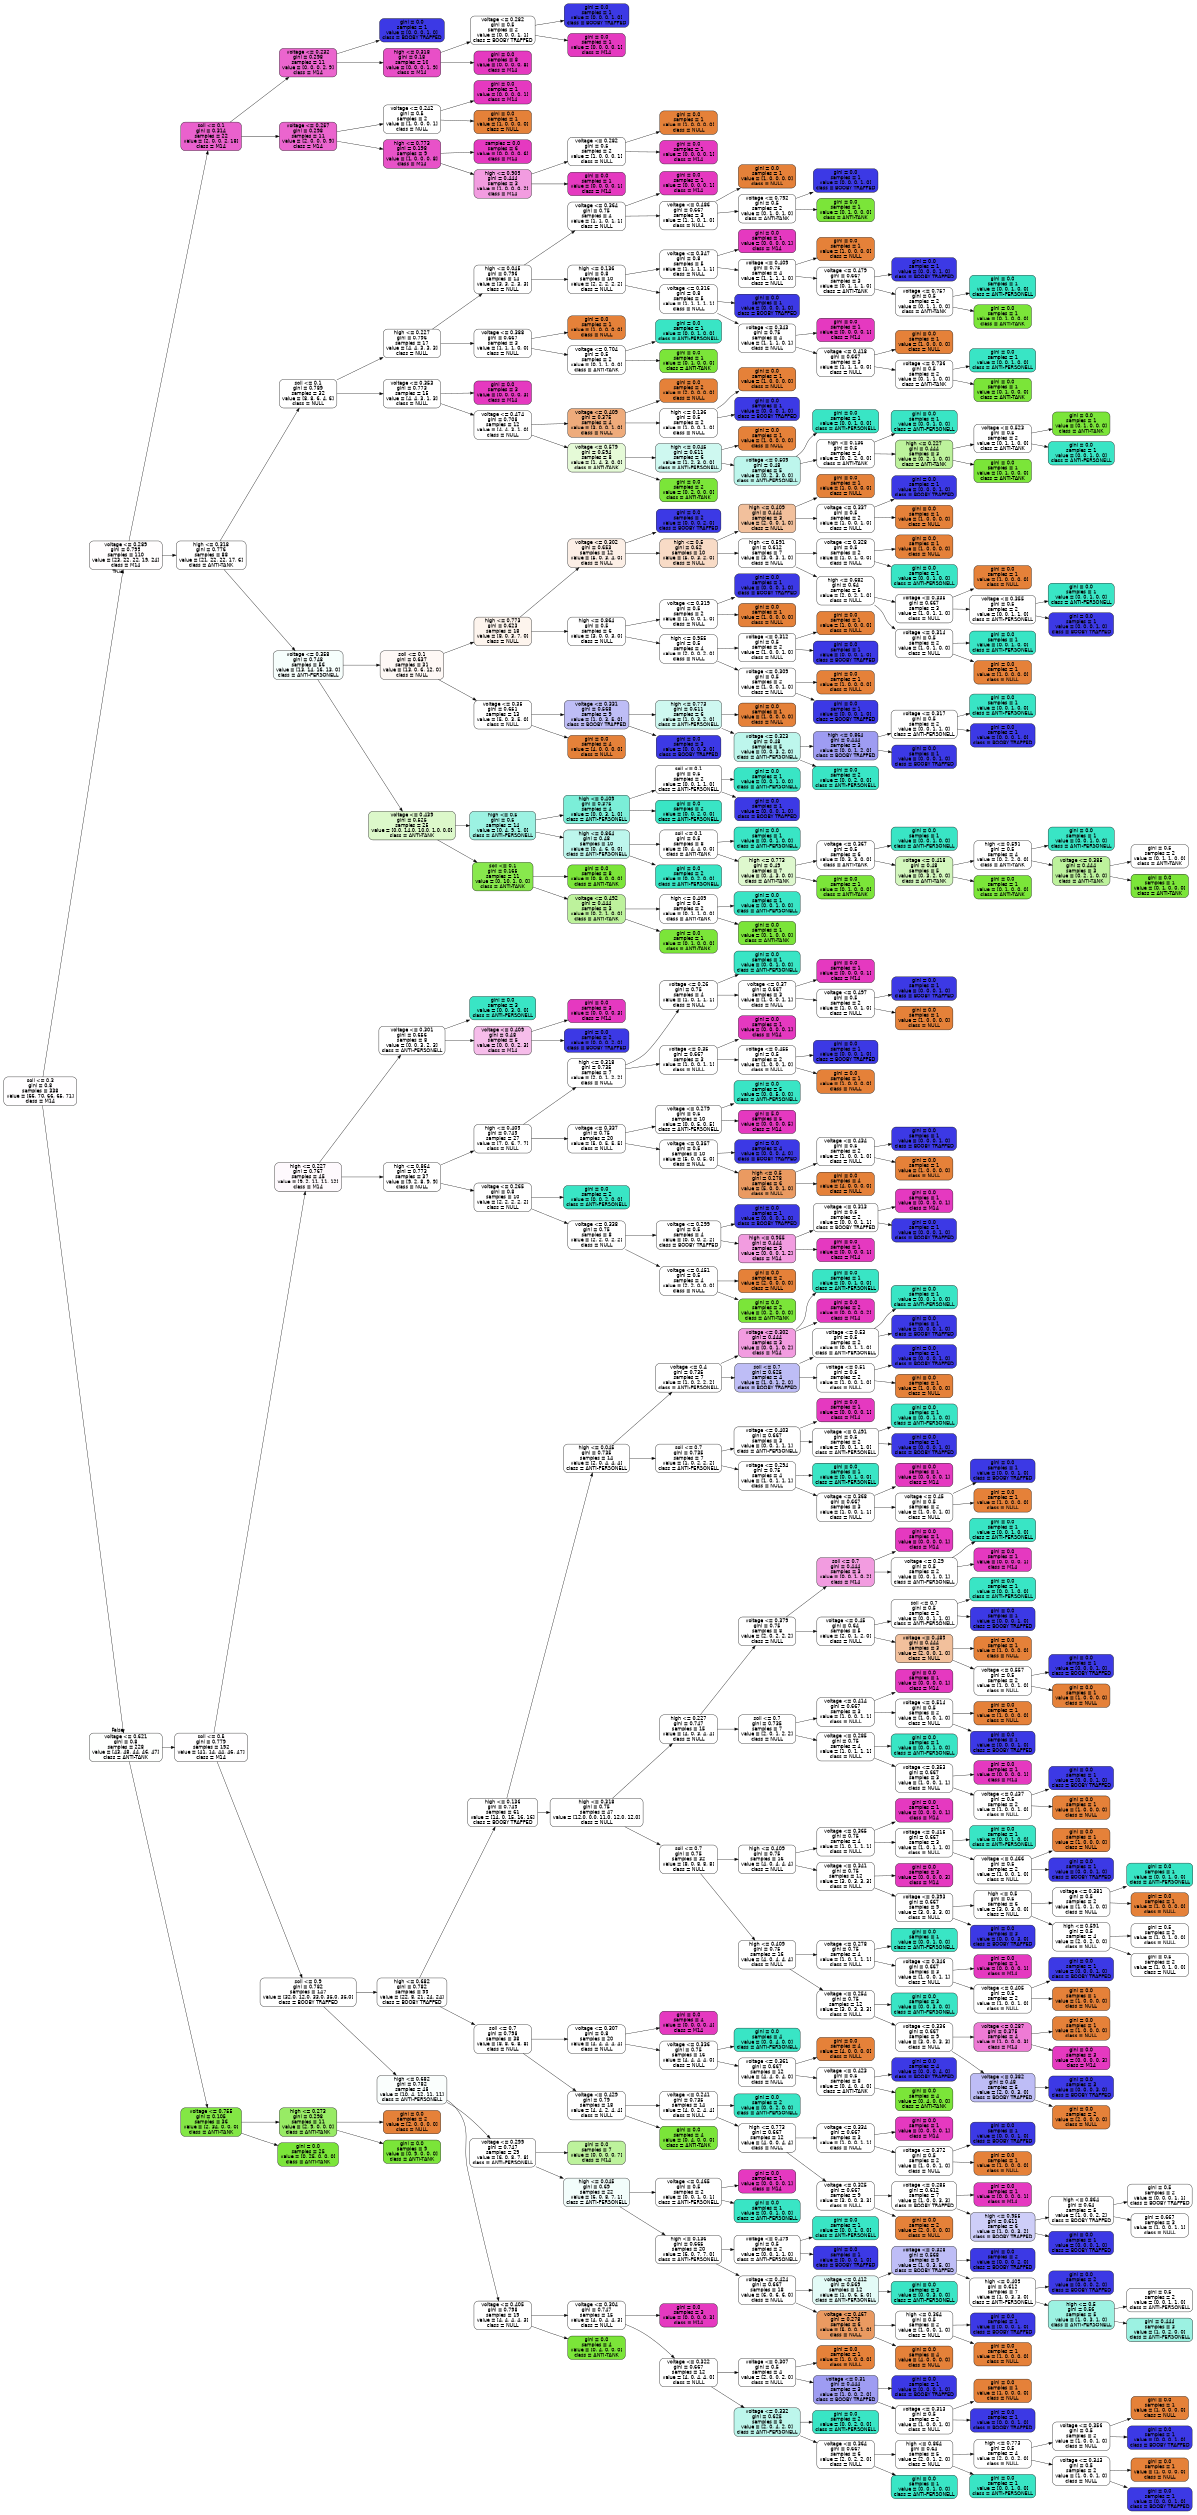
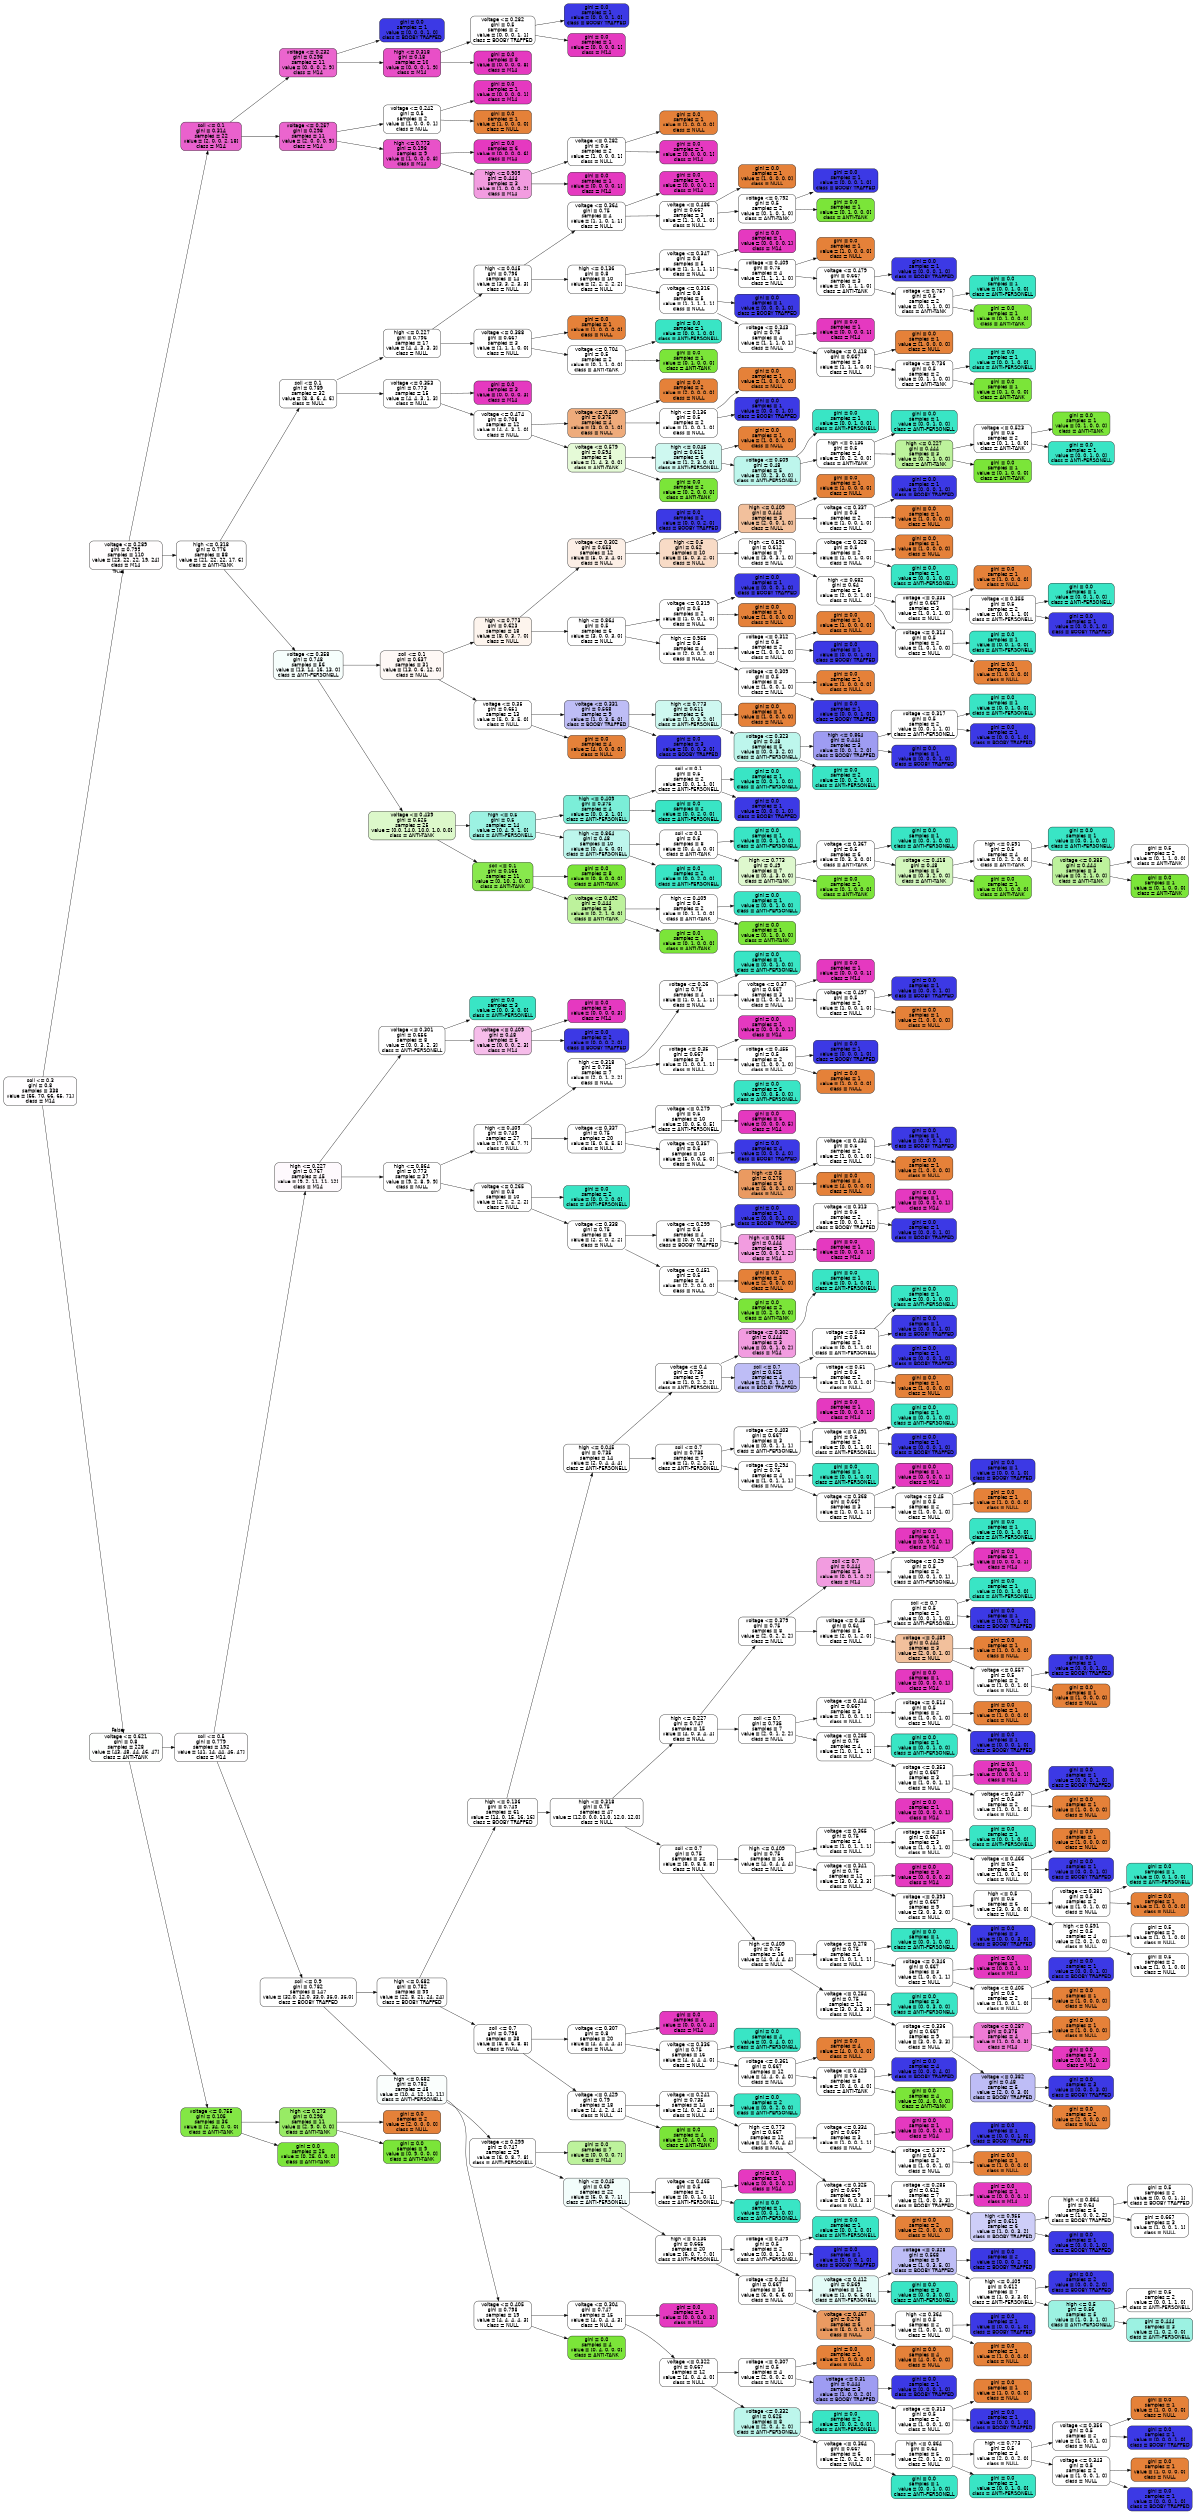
(503, 152) -> (503, 152)
(767, 1122) -> (767, 1122)
(846, 1311) -> none
